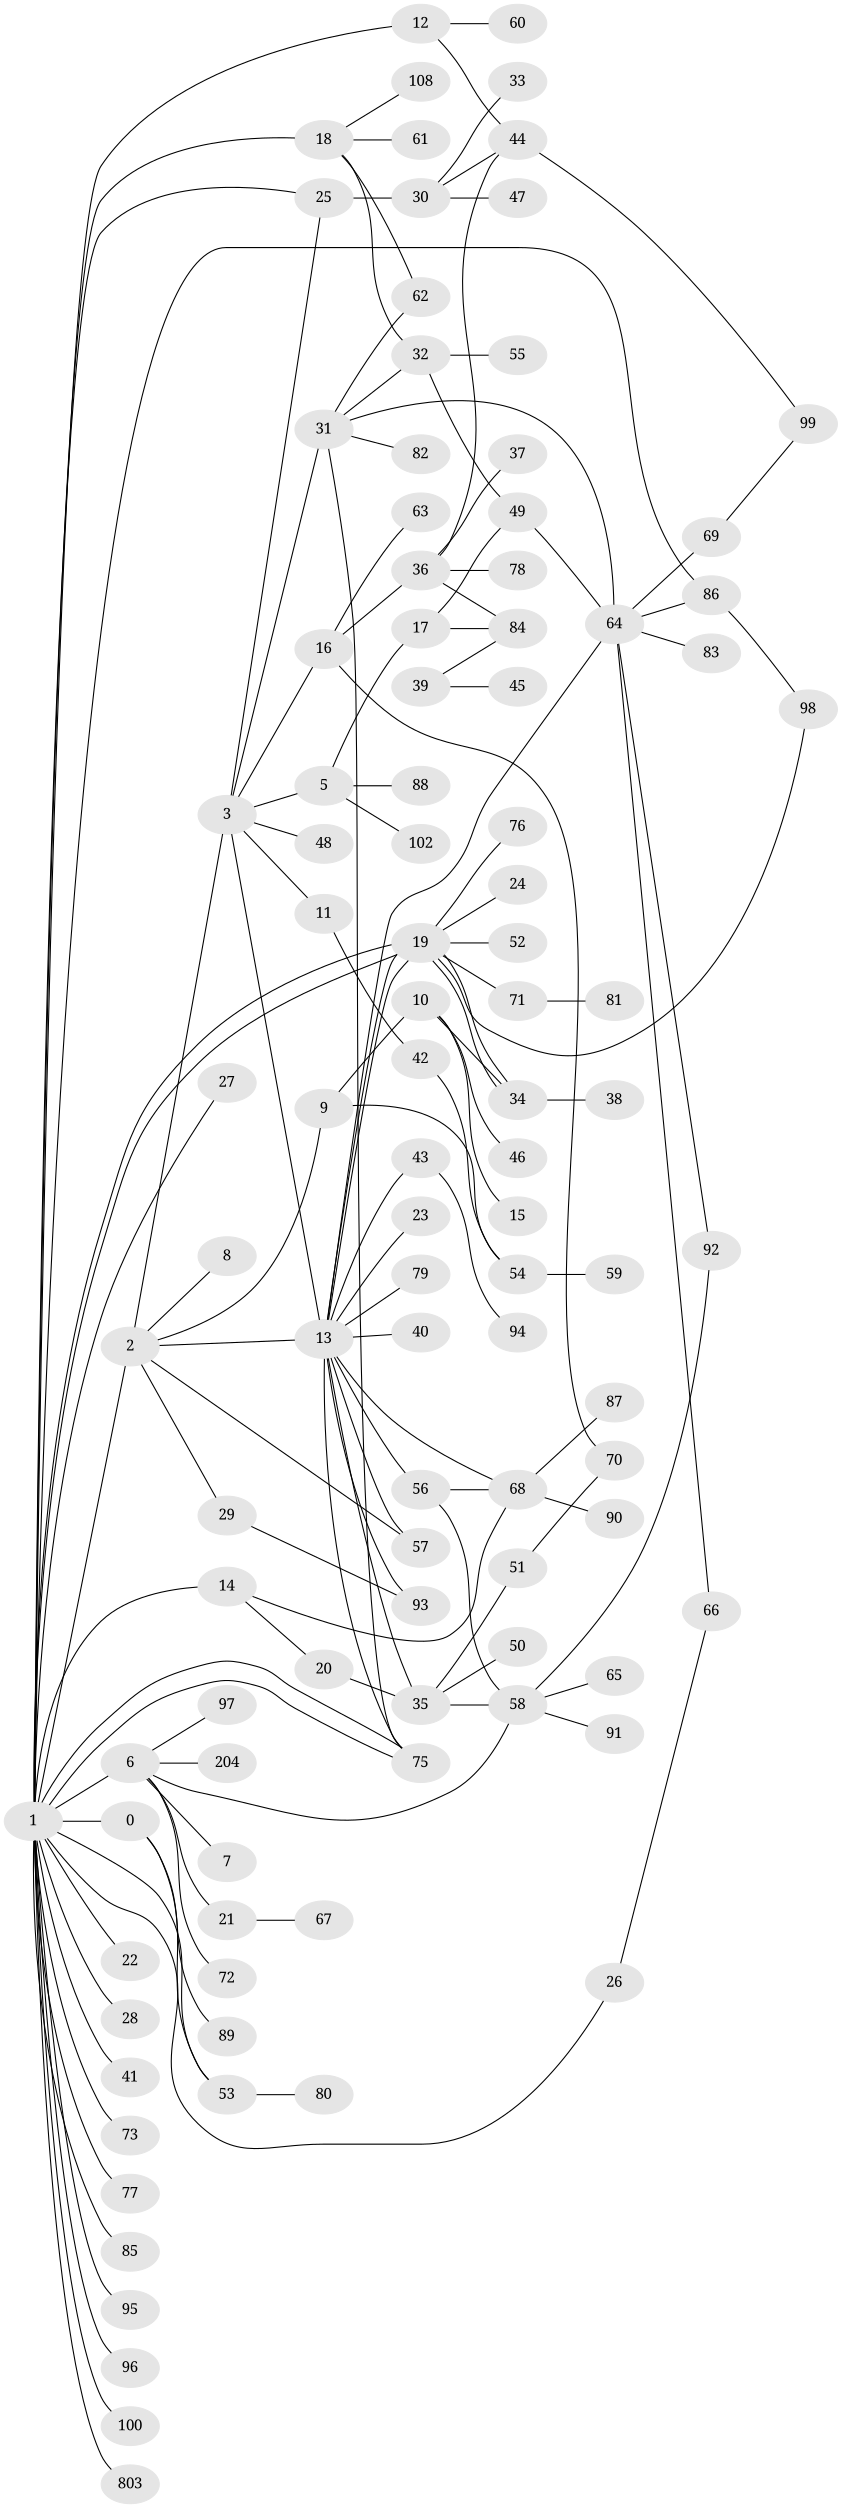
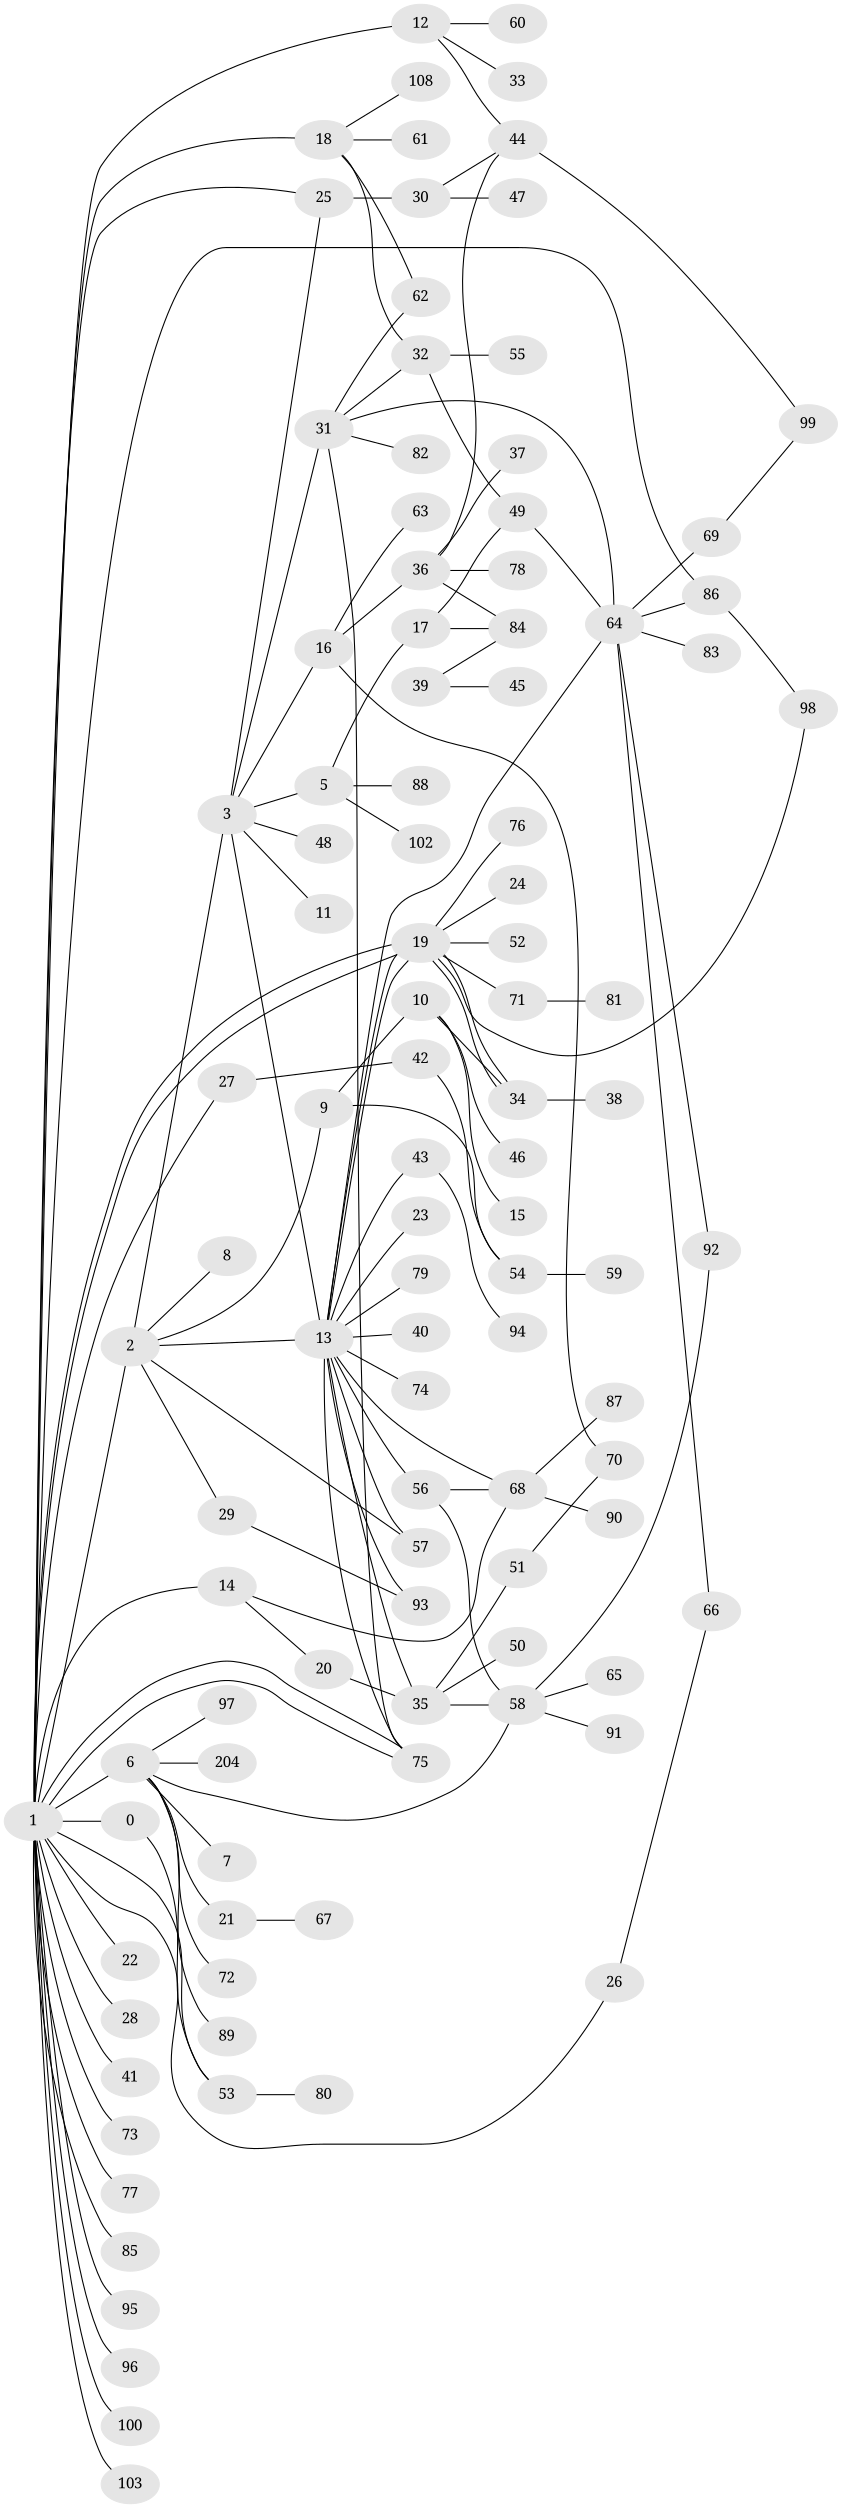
(469, 140) -> (469, 53)
(365, 990) -> (324, 1071)
none -> (421, 1391)
(178, 1930) -> (179, 1900)
(130, 2484) -> (130, 2484)
